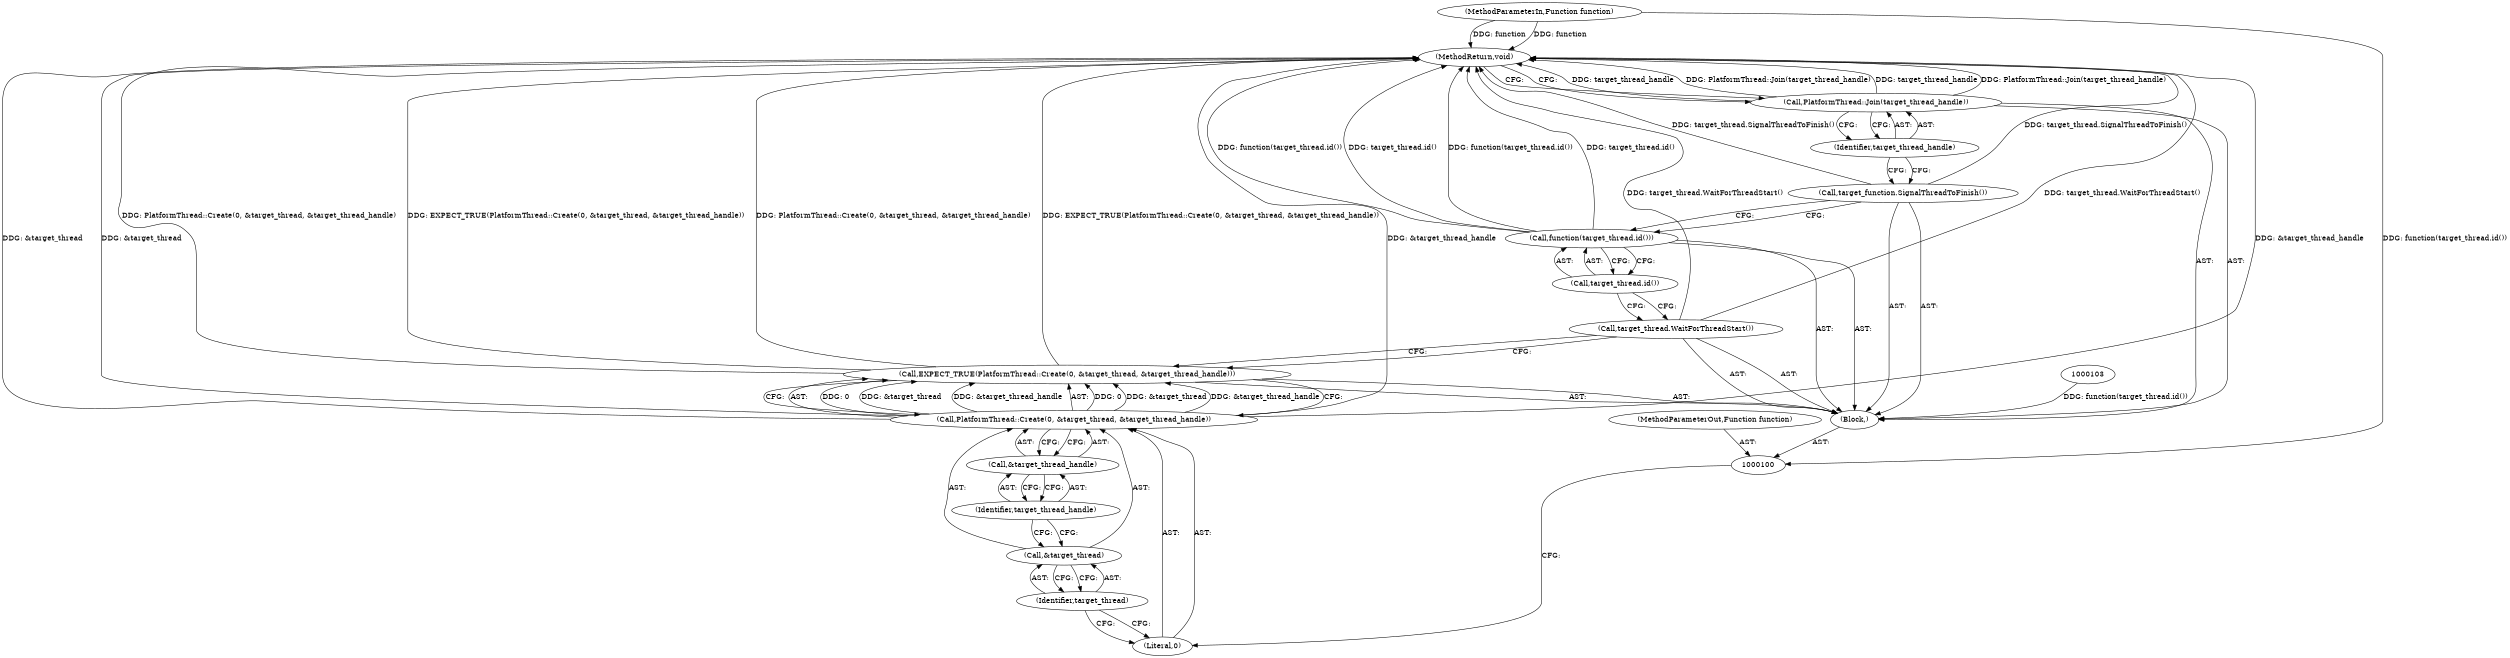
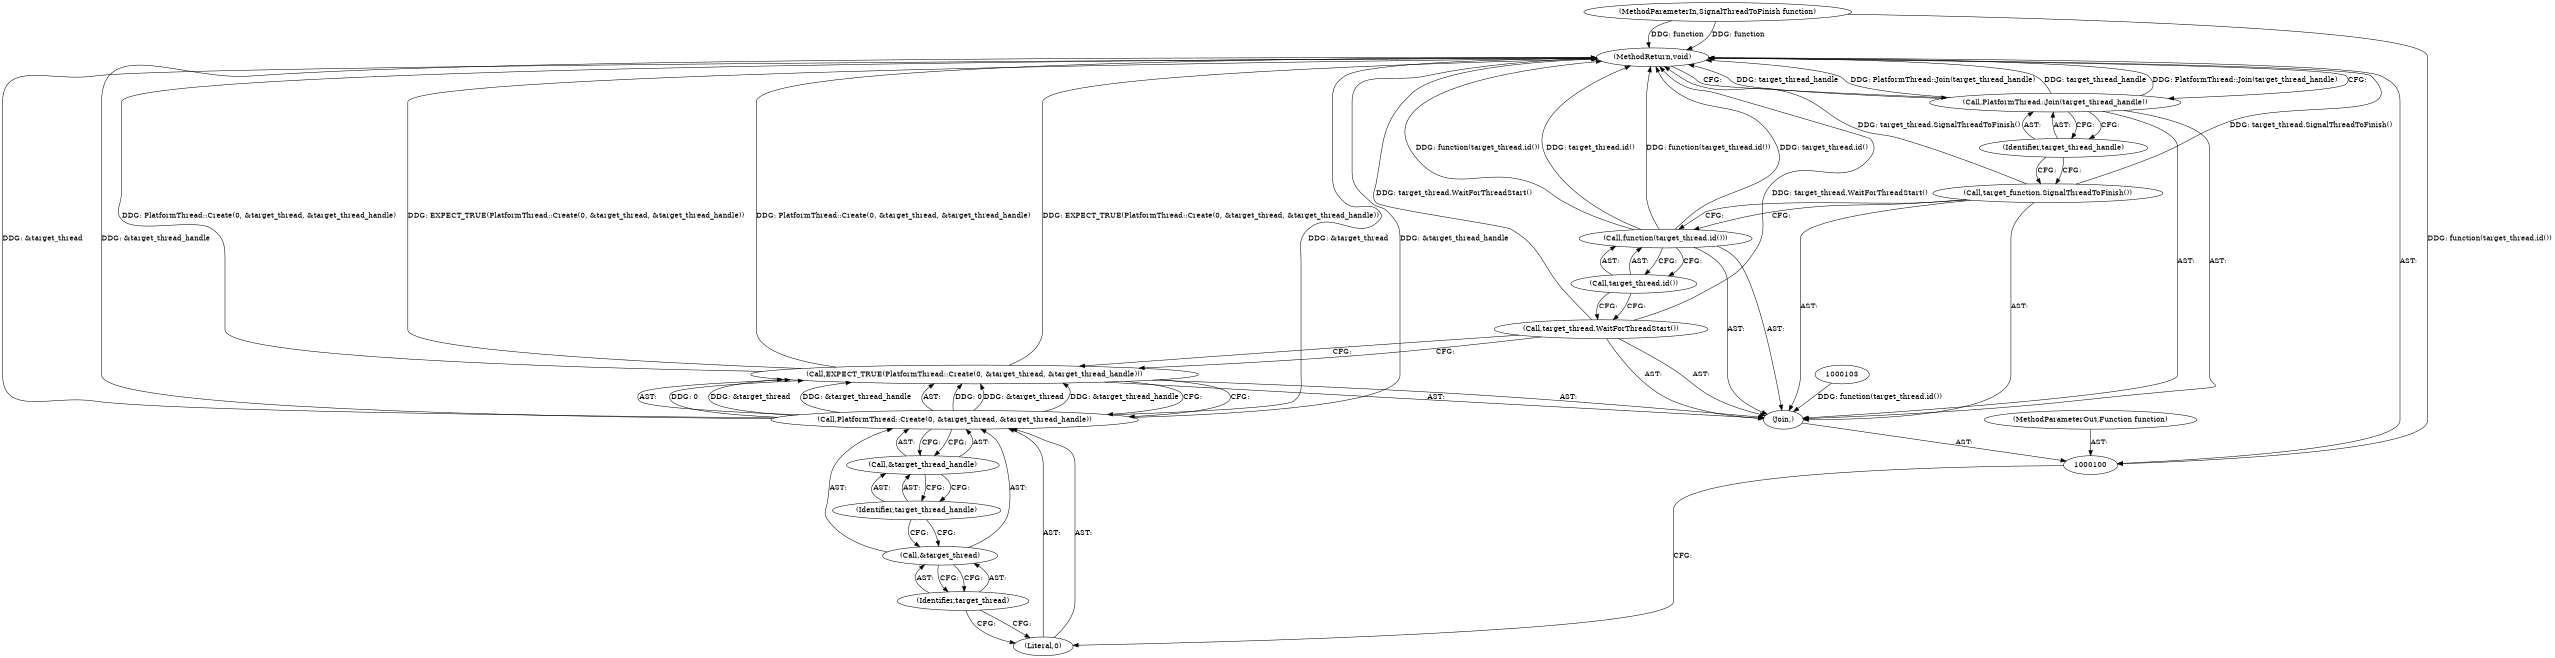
(1540, 12) -> (1718, 12)
none -> (2393, 84)
(1855, 420) -> (1783, 420)
